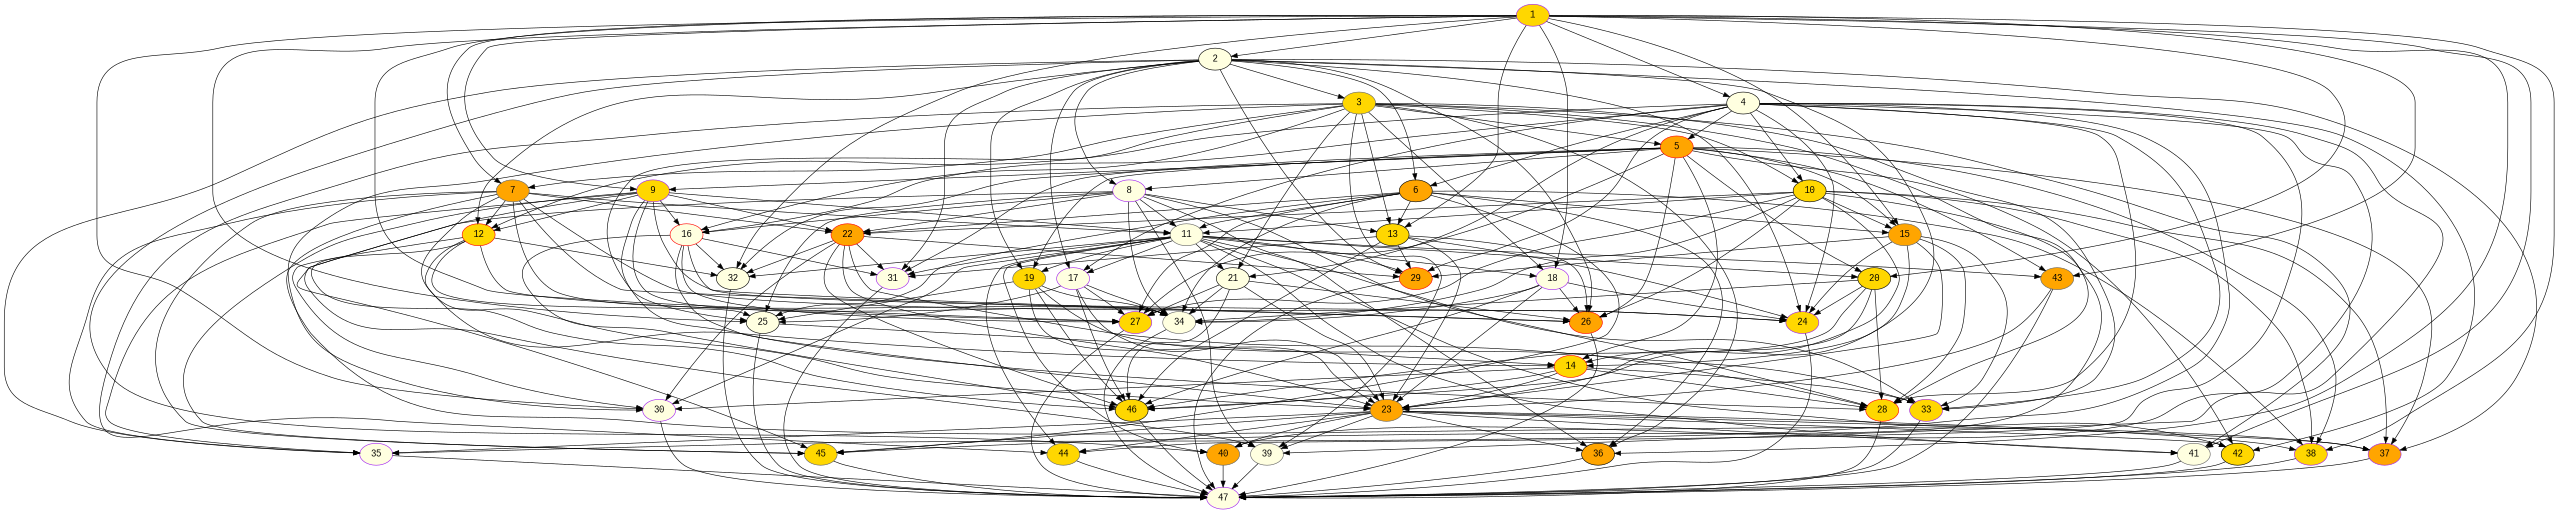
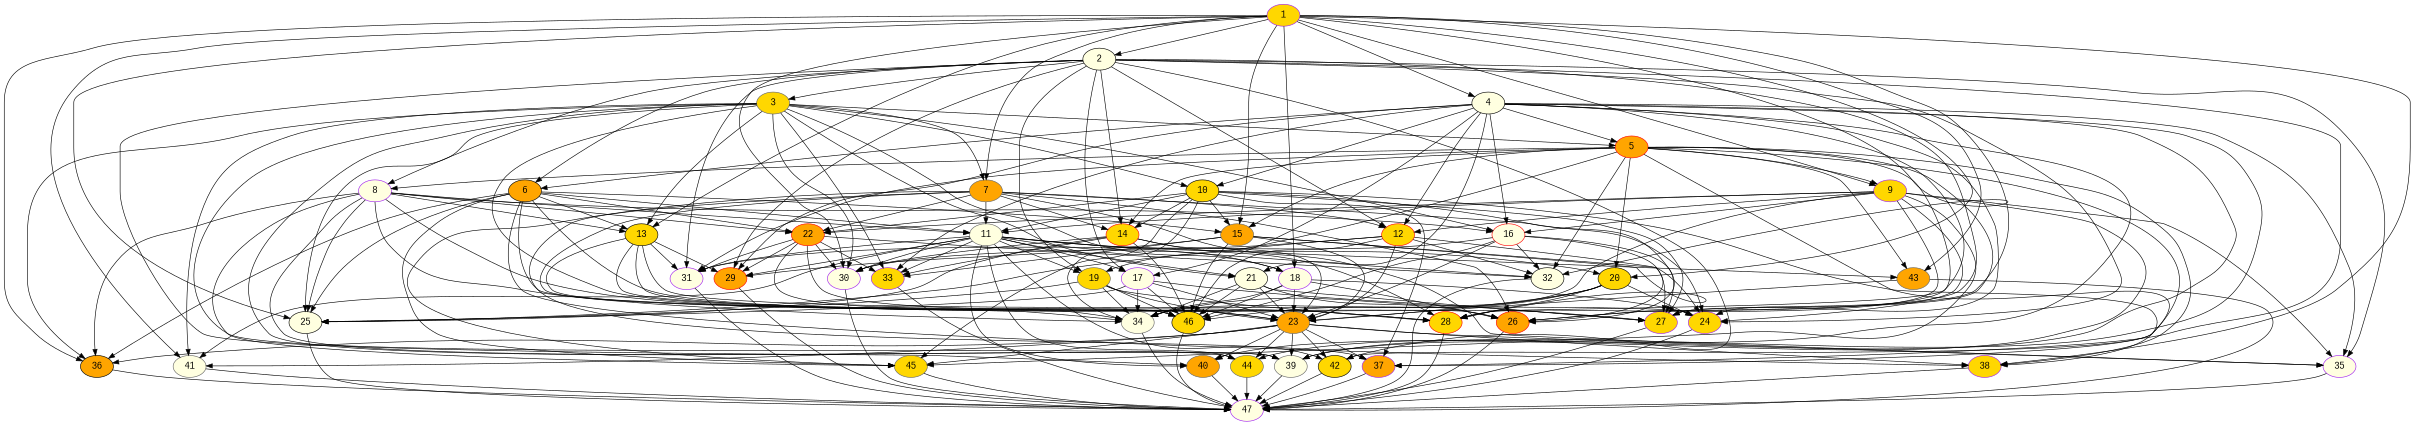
(1010, 336) -> (917, 287)
